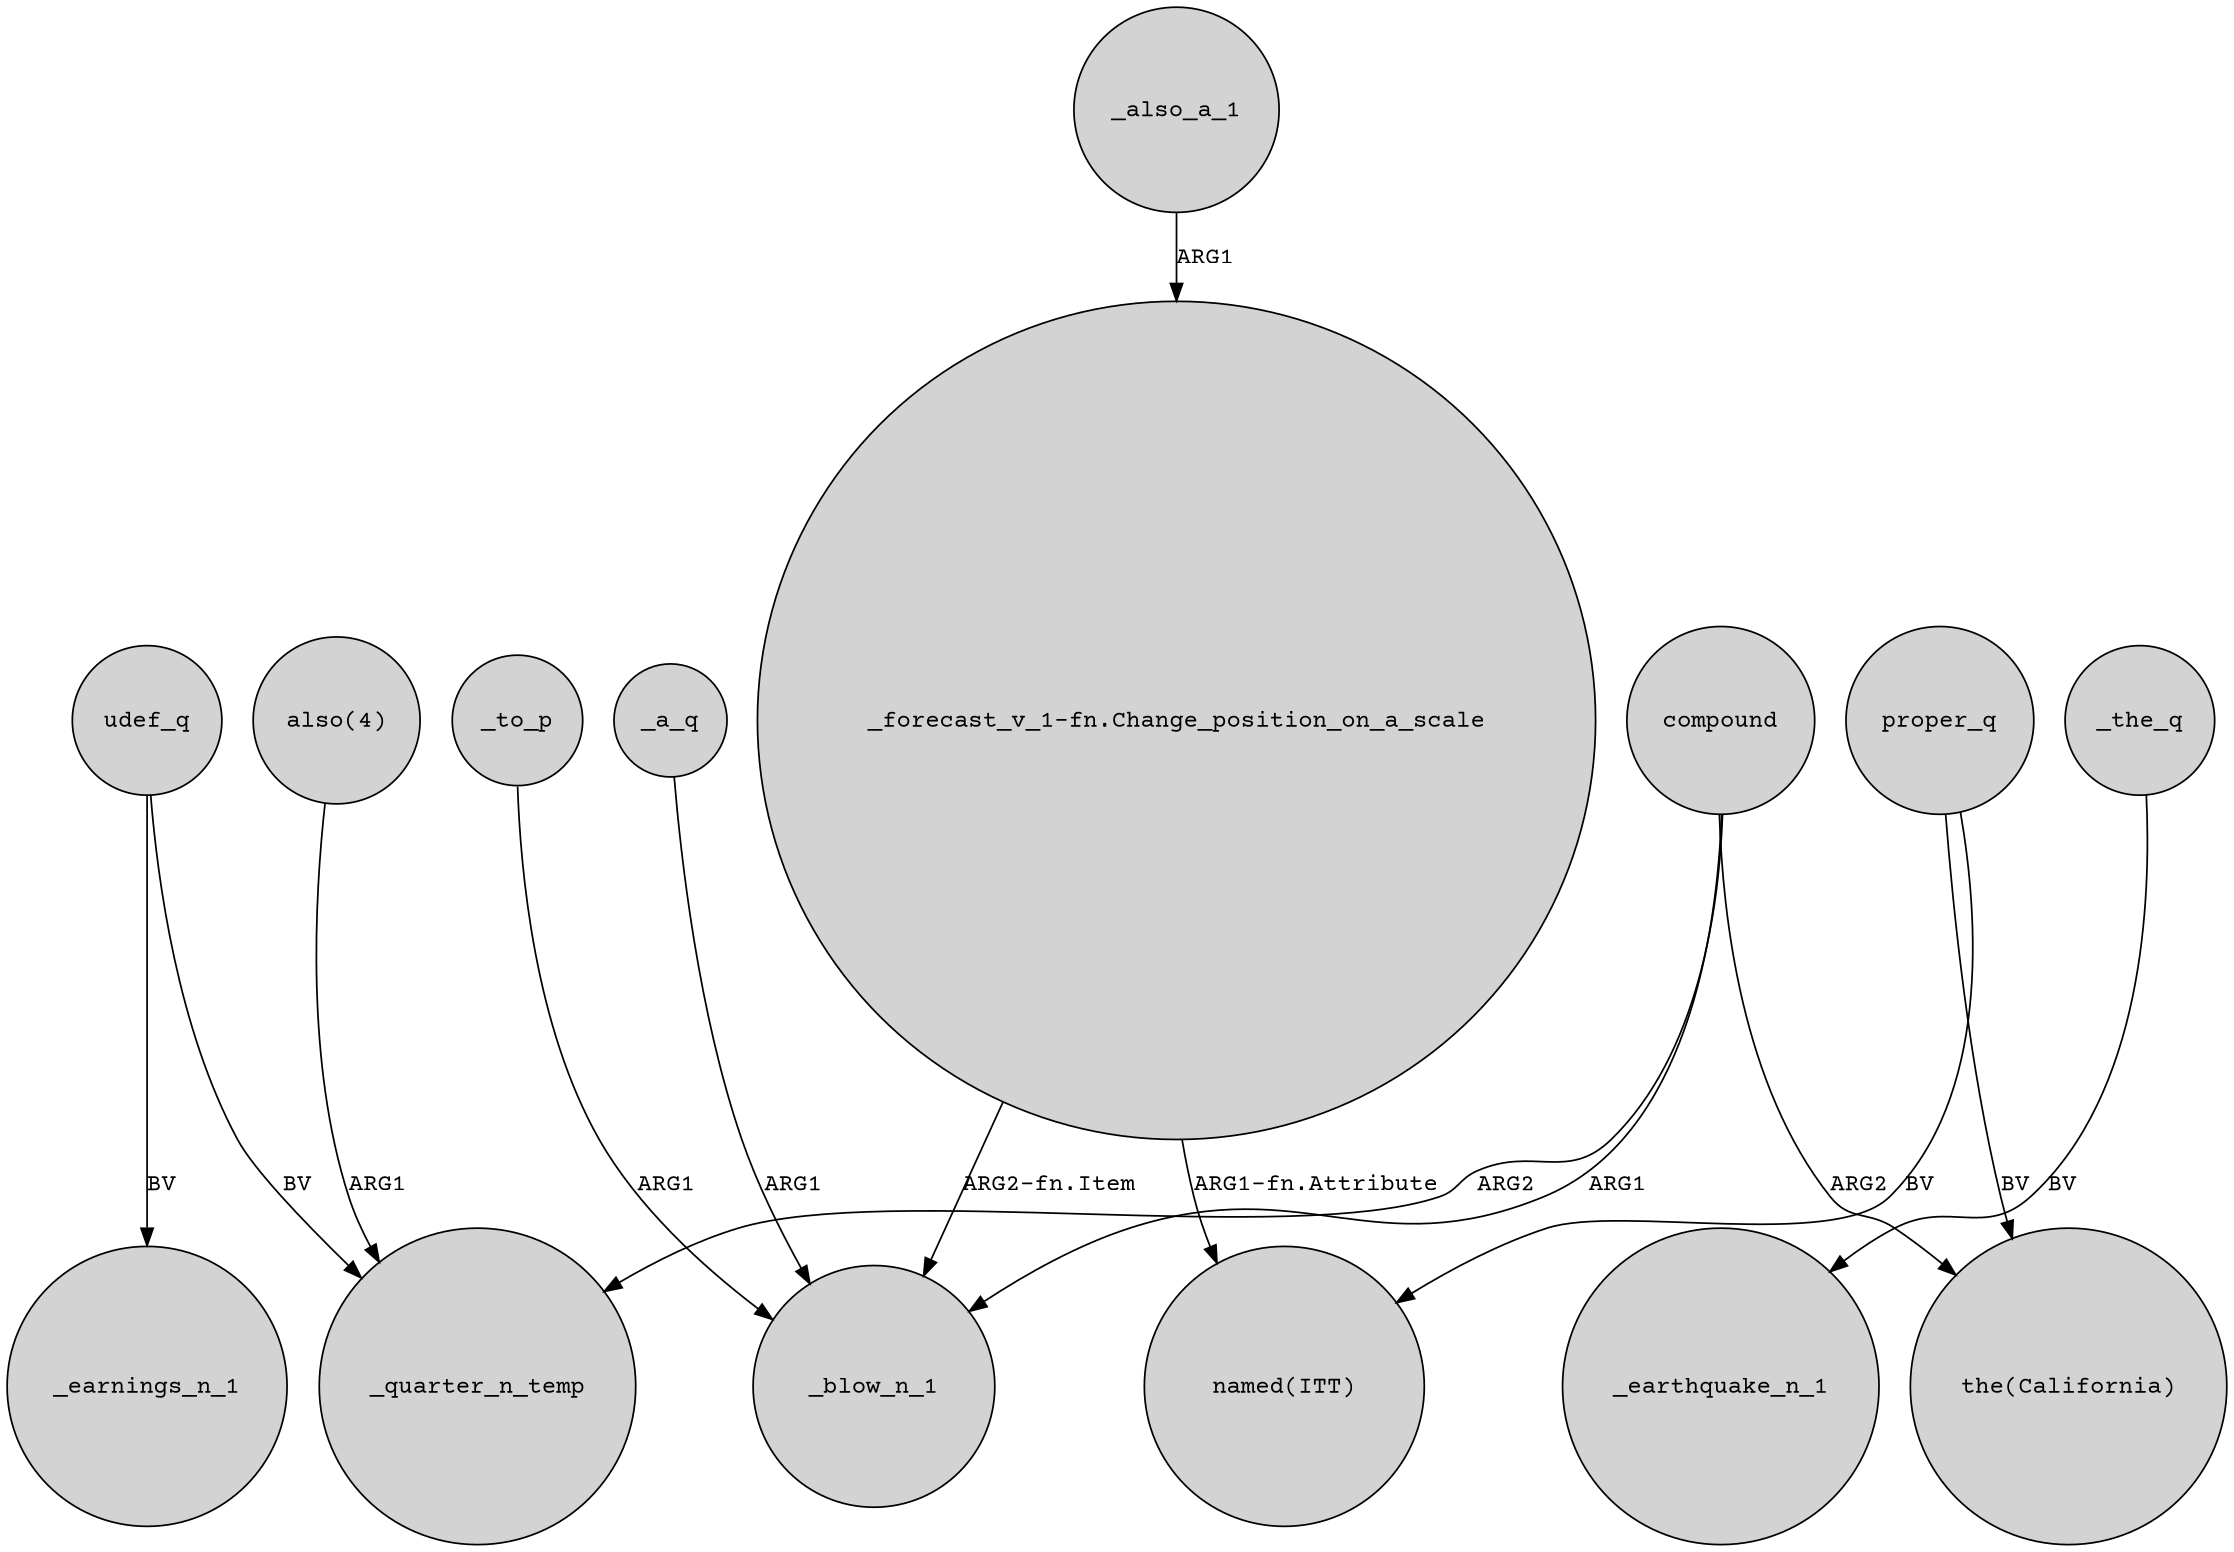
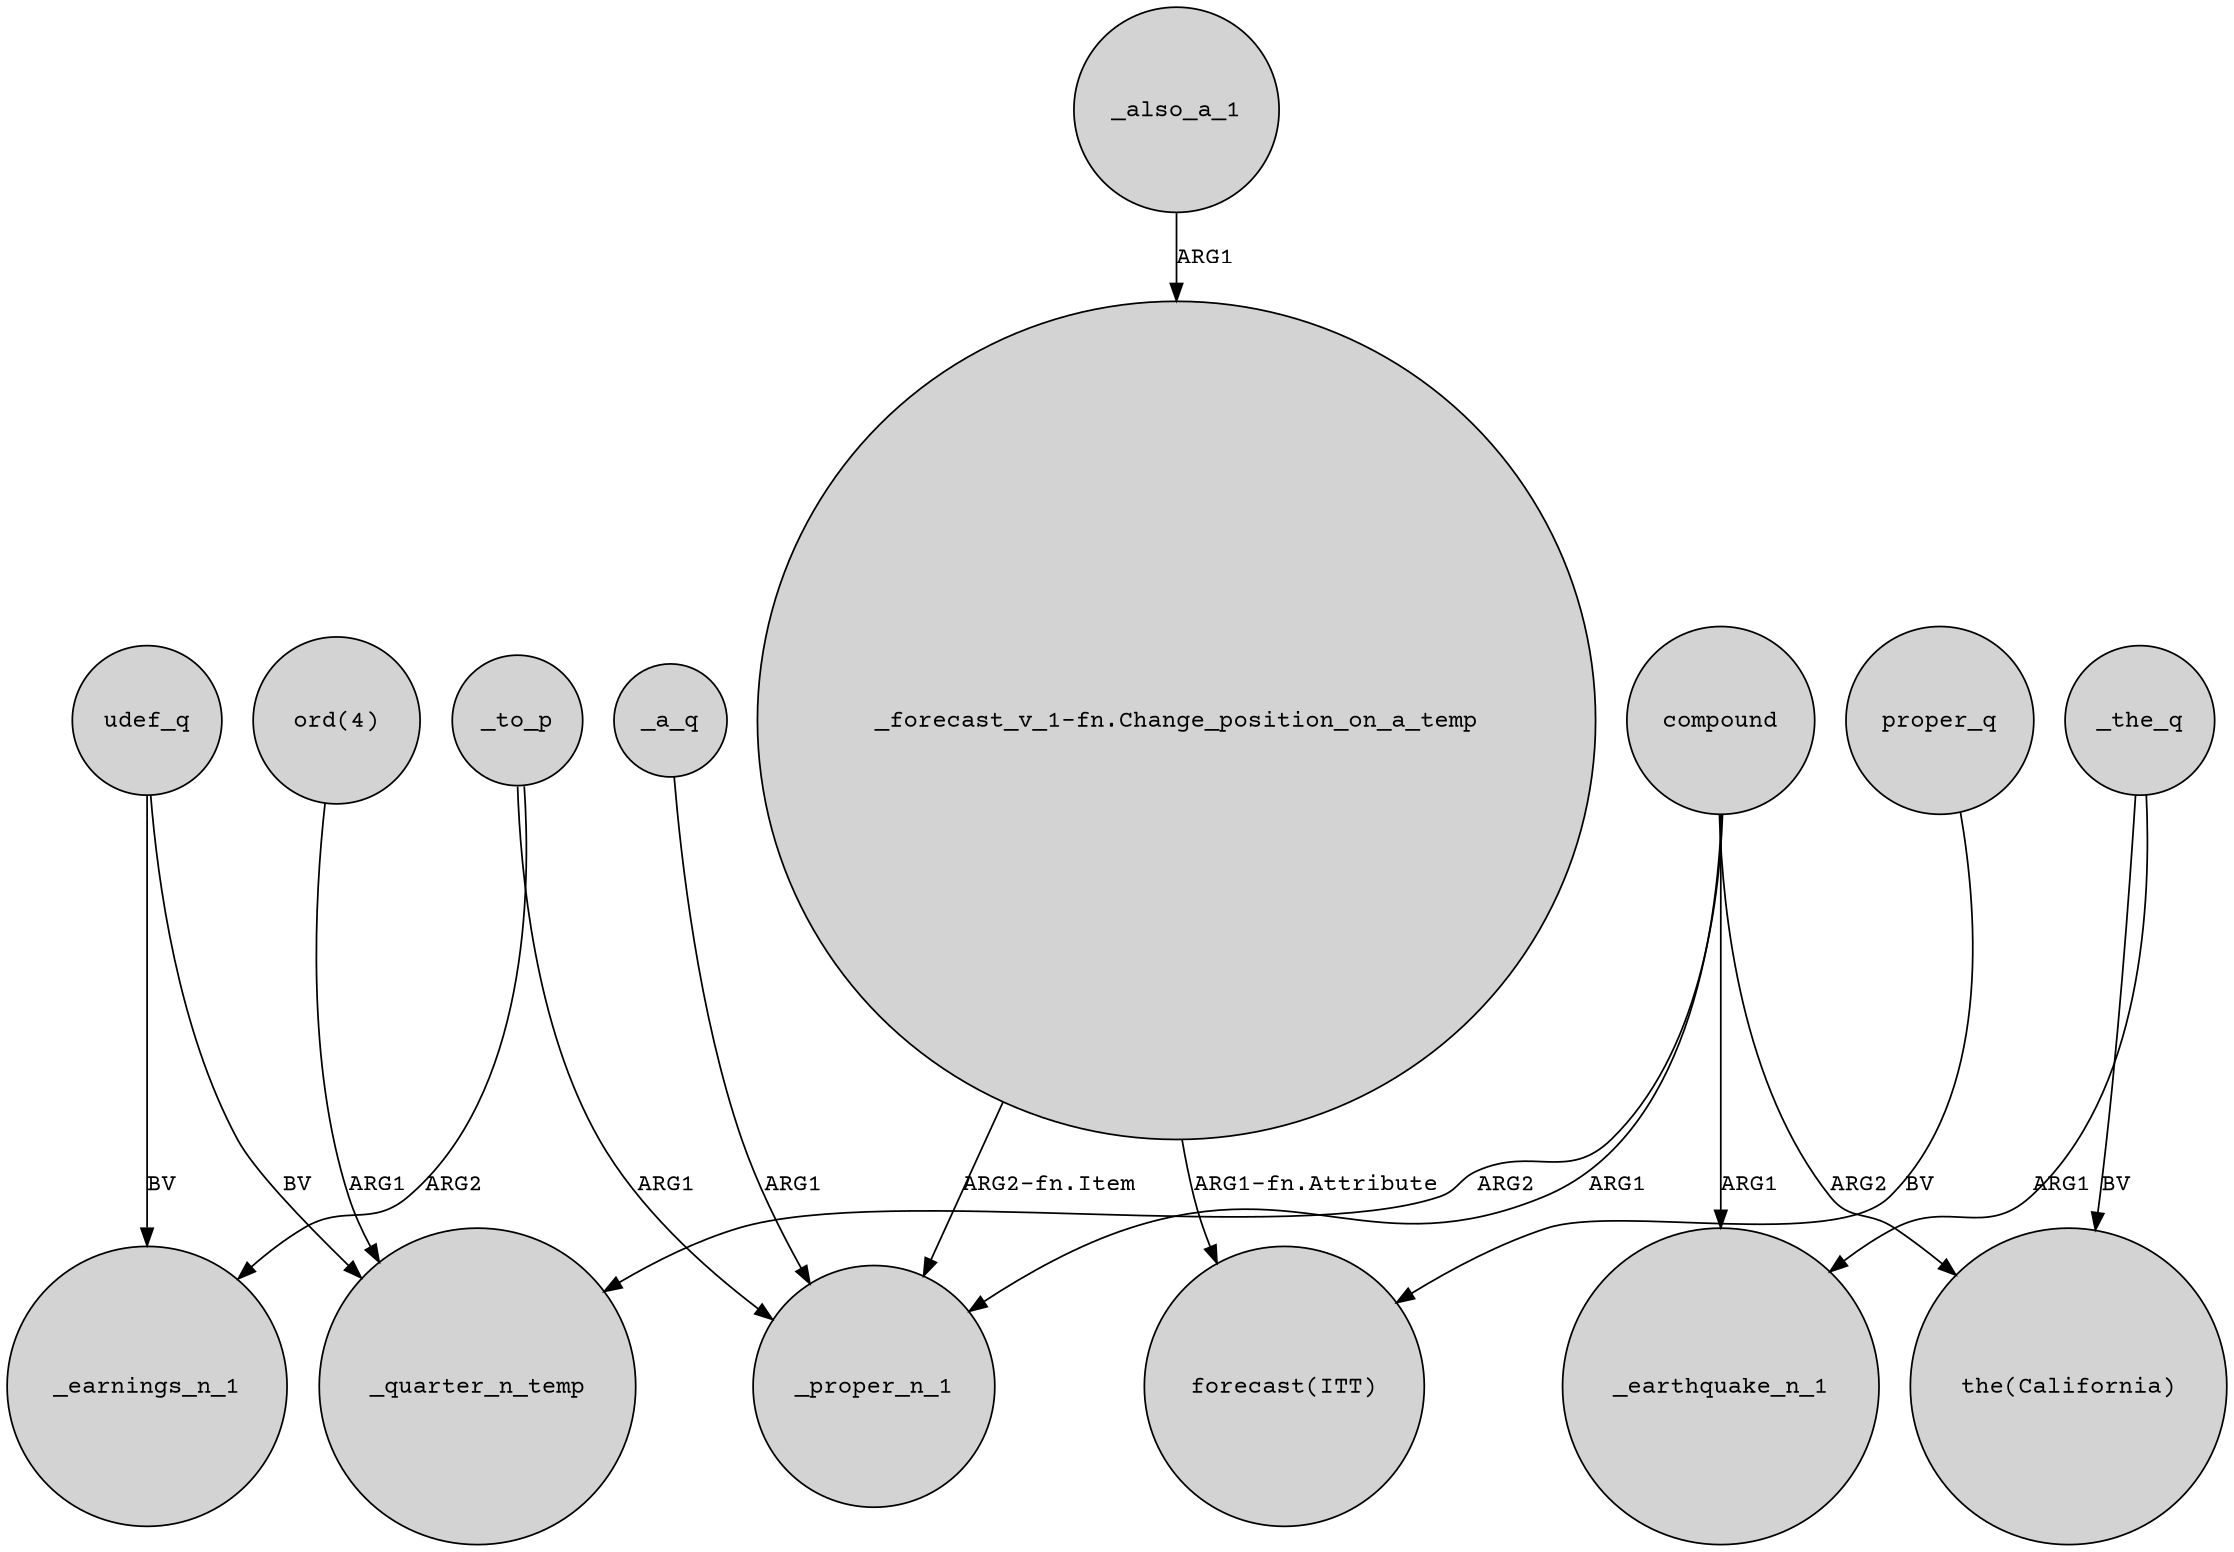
(337, 720) -> (337, 720)
(1177, 720) -> (1177, 720)
none -> (1721, 1012)
(1974, 1060) -> (2121, 994)
none -> (484, 1089)
(2062, 1184) -> (2062, 1184)
(874, 1386) -> (874, 1386)
(1284, 1386) -> (1284, 1386)
